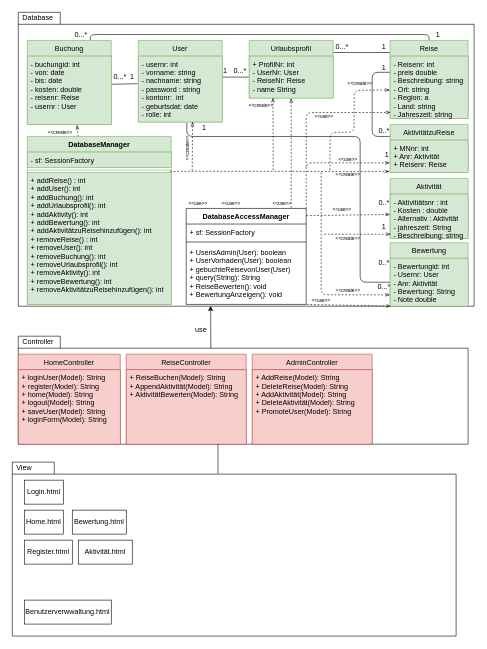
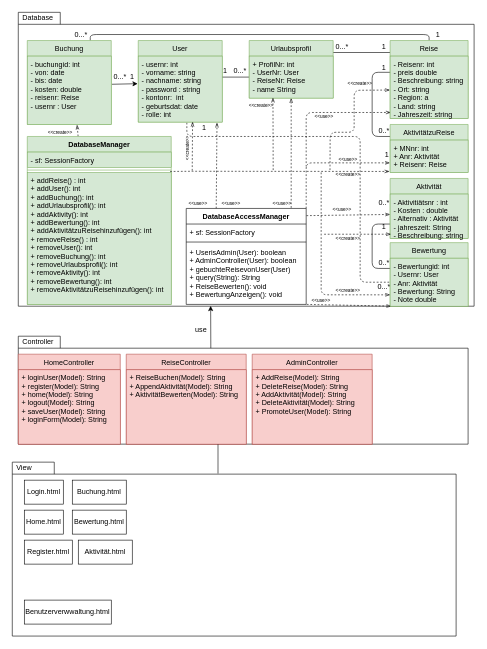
(134, 84) -> (132, 84)
(353, 137) -> (353, 137)
none -> (217, 166)
none -> (372, 246)
(240, 253) -> (240, 253)
none -> (99, 492)
